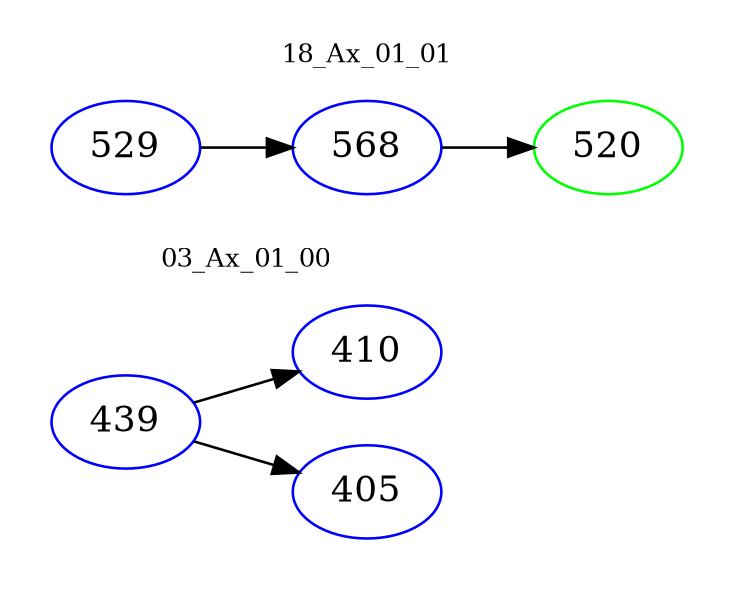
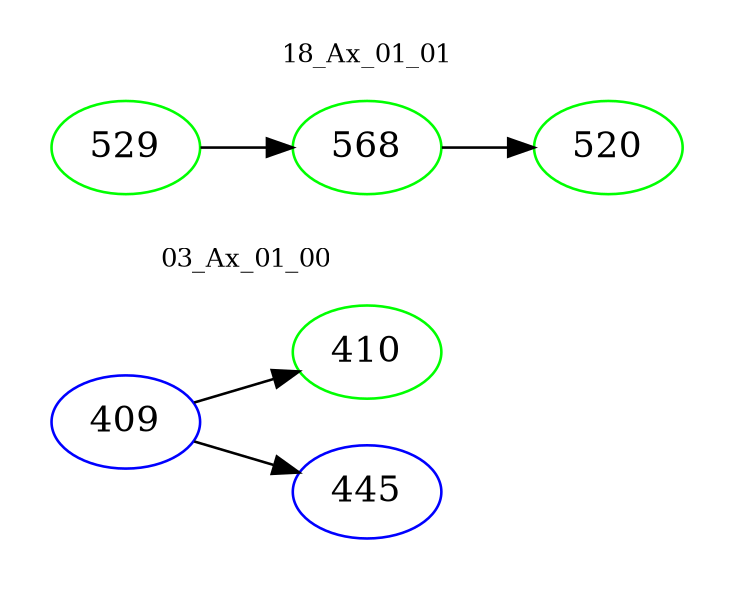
(126, 148) -> (126, 148)
(367, 148) -> (367, 148)
(367, 352) -> (367, 352)
(126, 422) -> (126, 422)
(367, 492) -> (367, 492)
